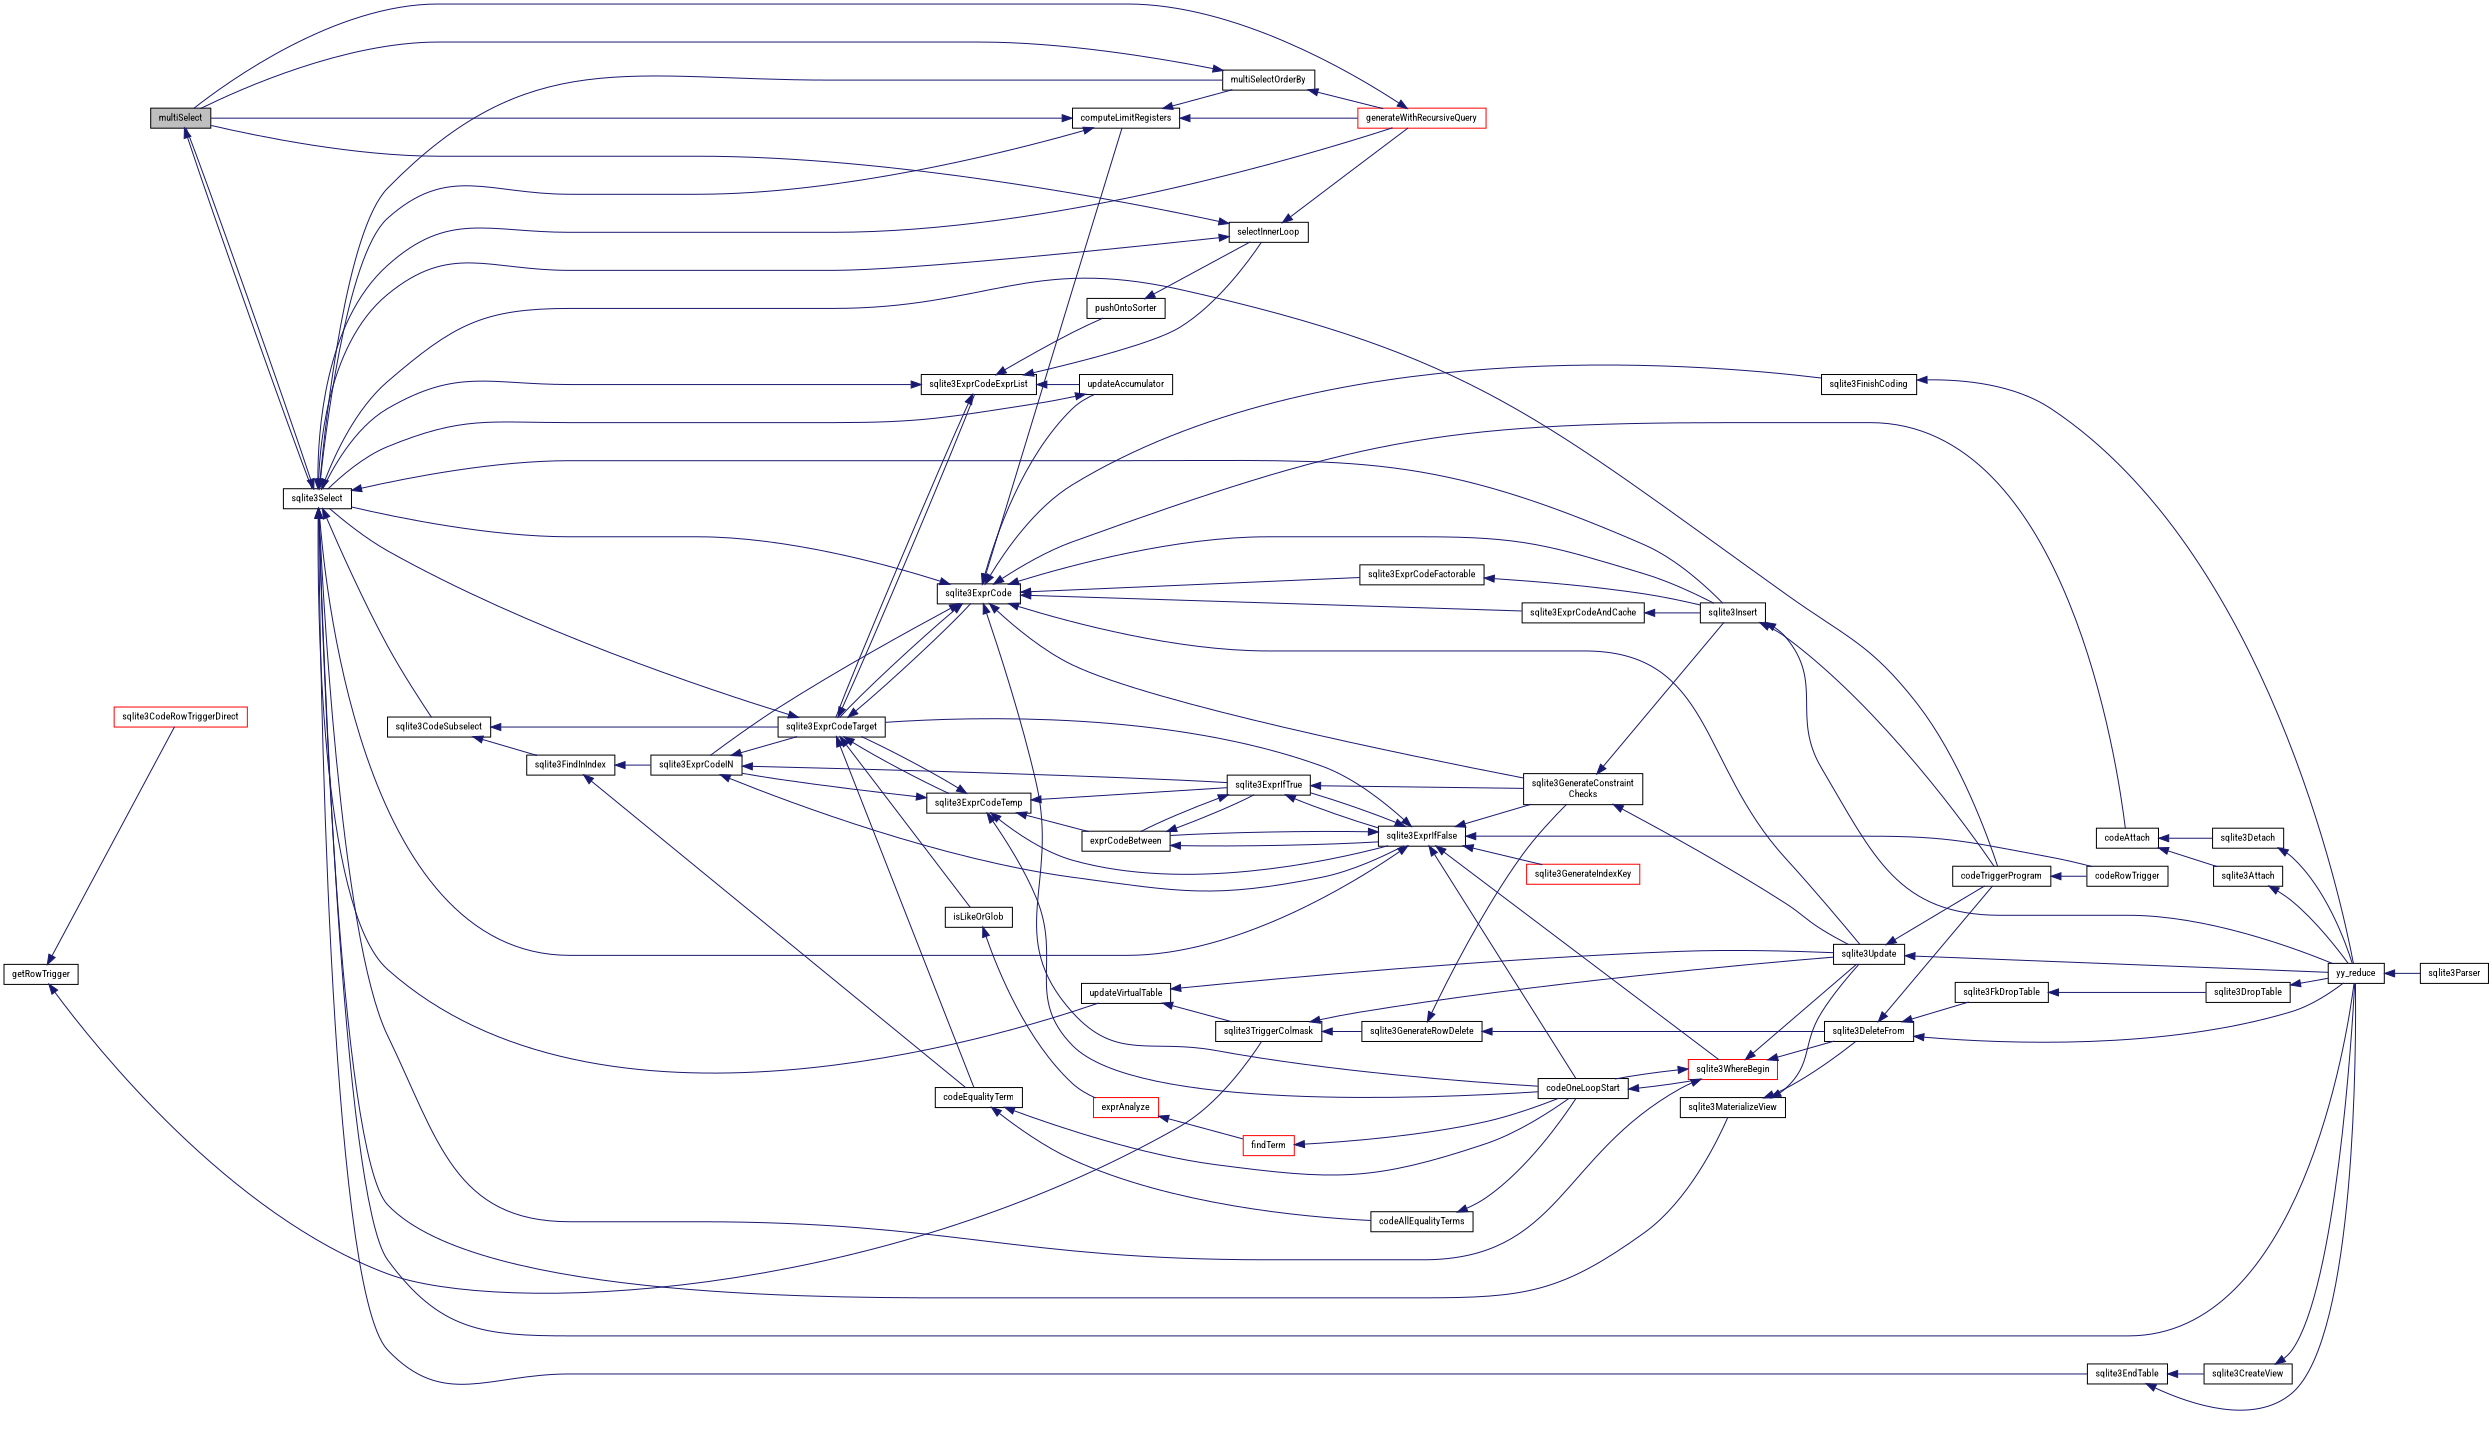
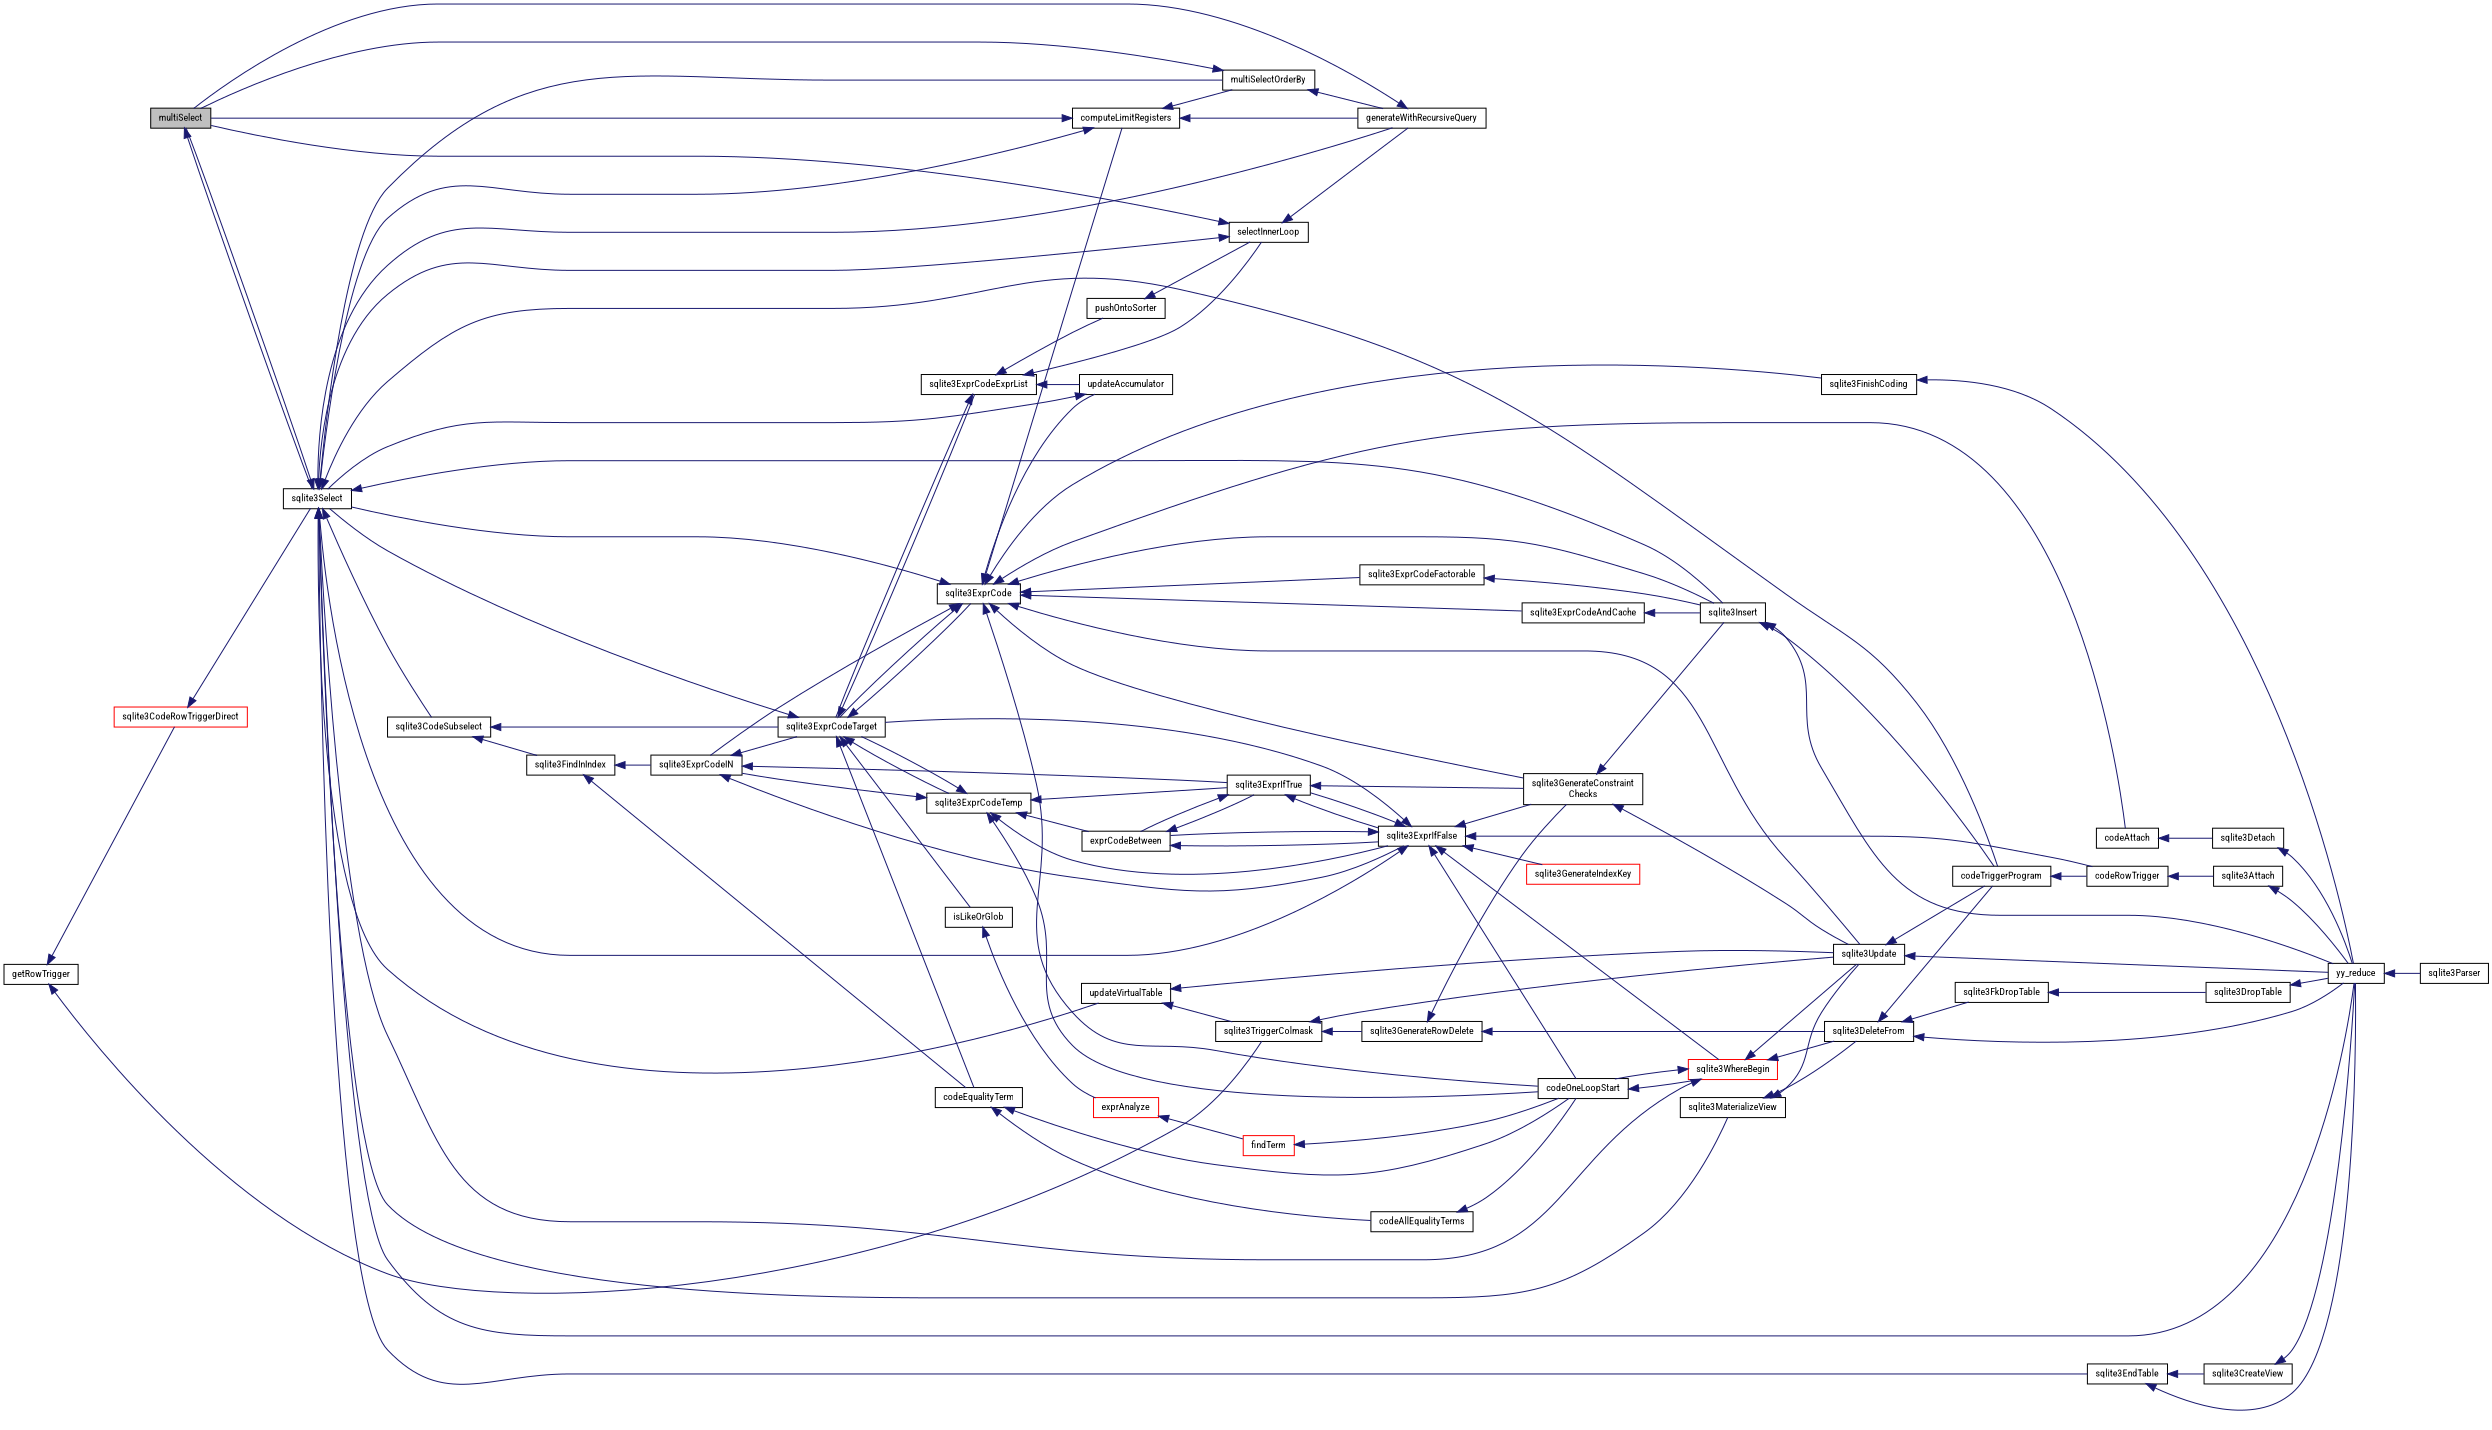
(1422, 118) -> (1422, 118)
(594, 385) -> (252, 603)
(2193, 859) -> (2196, 876)
